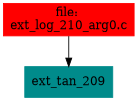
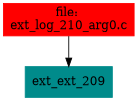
(69, 82) -> (69, 82)
